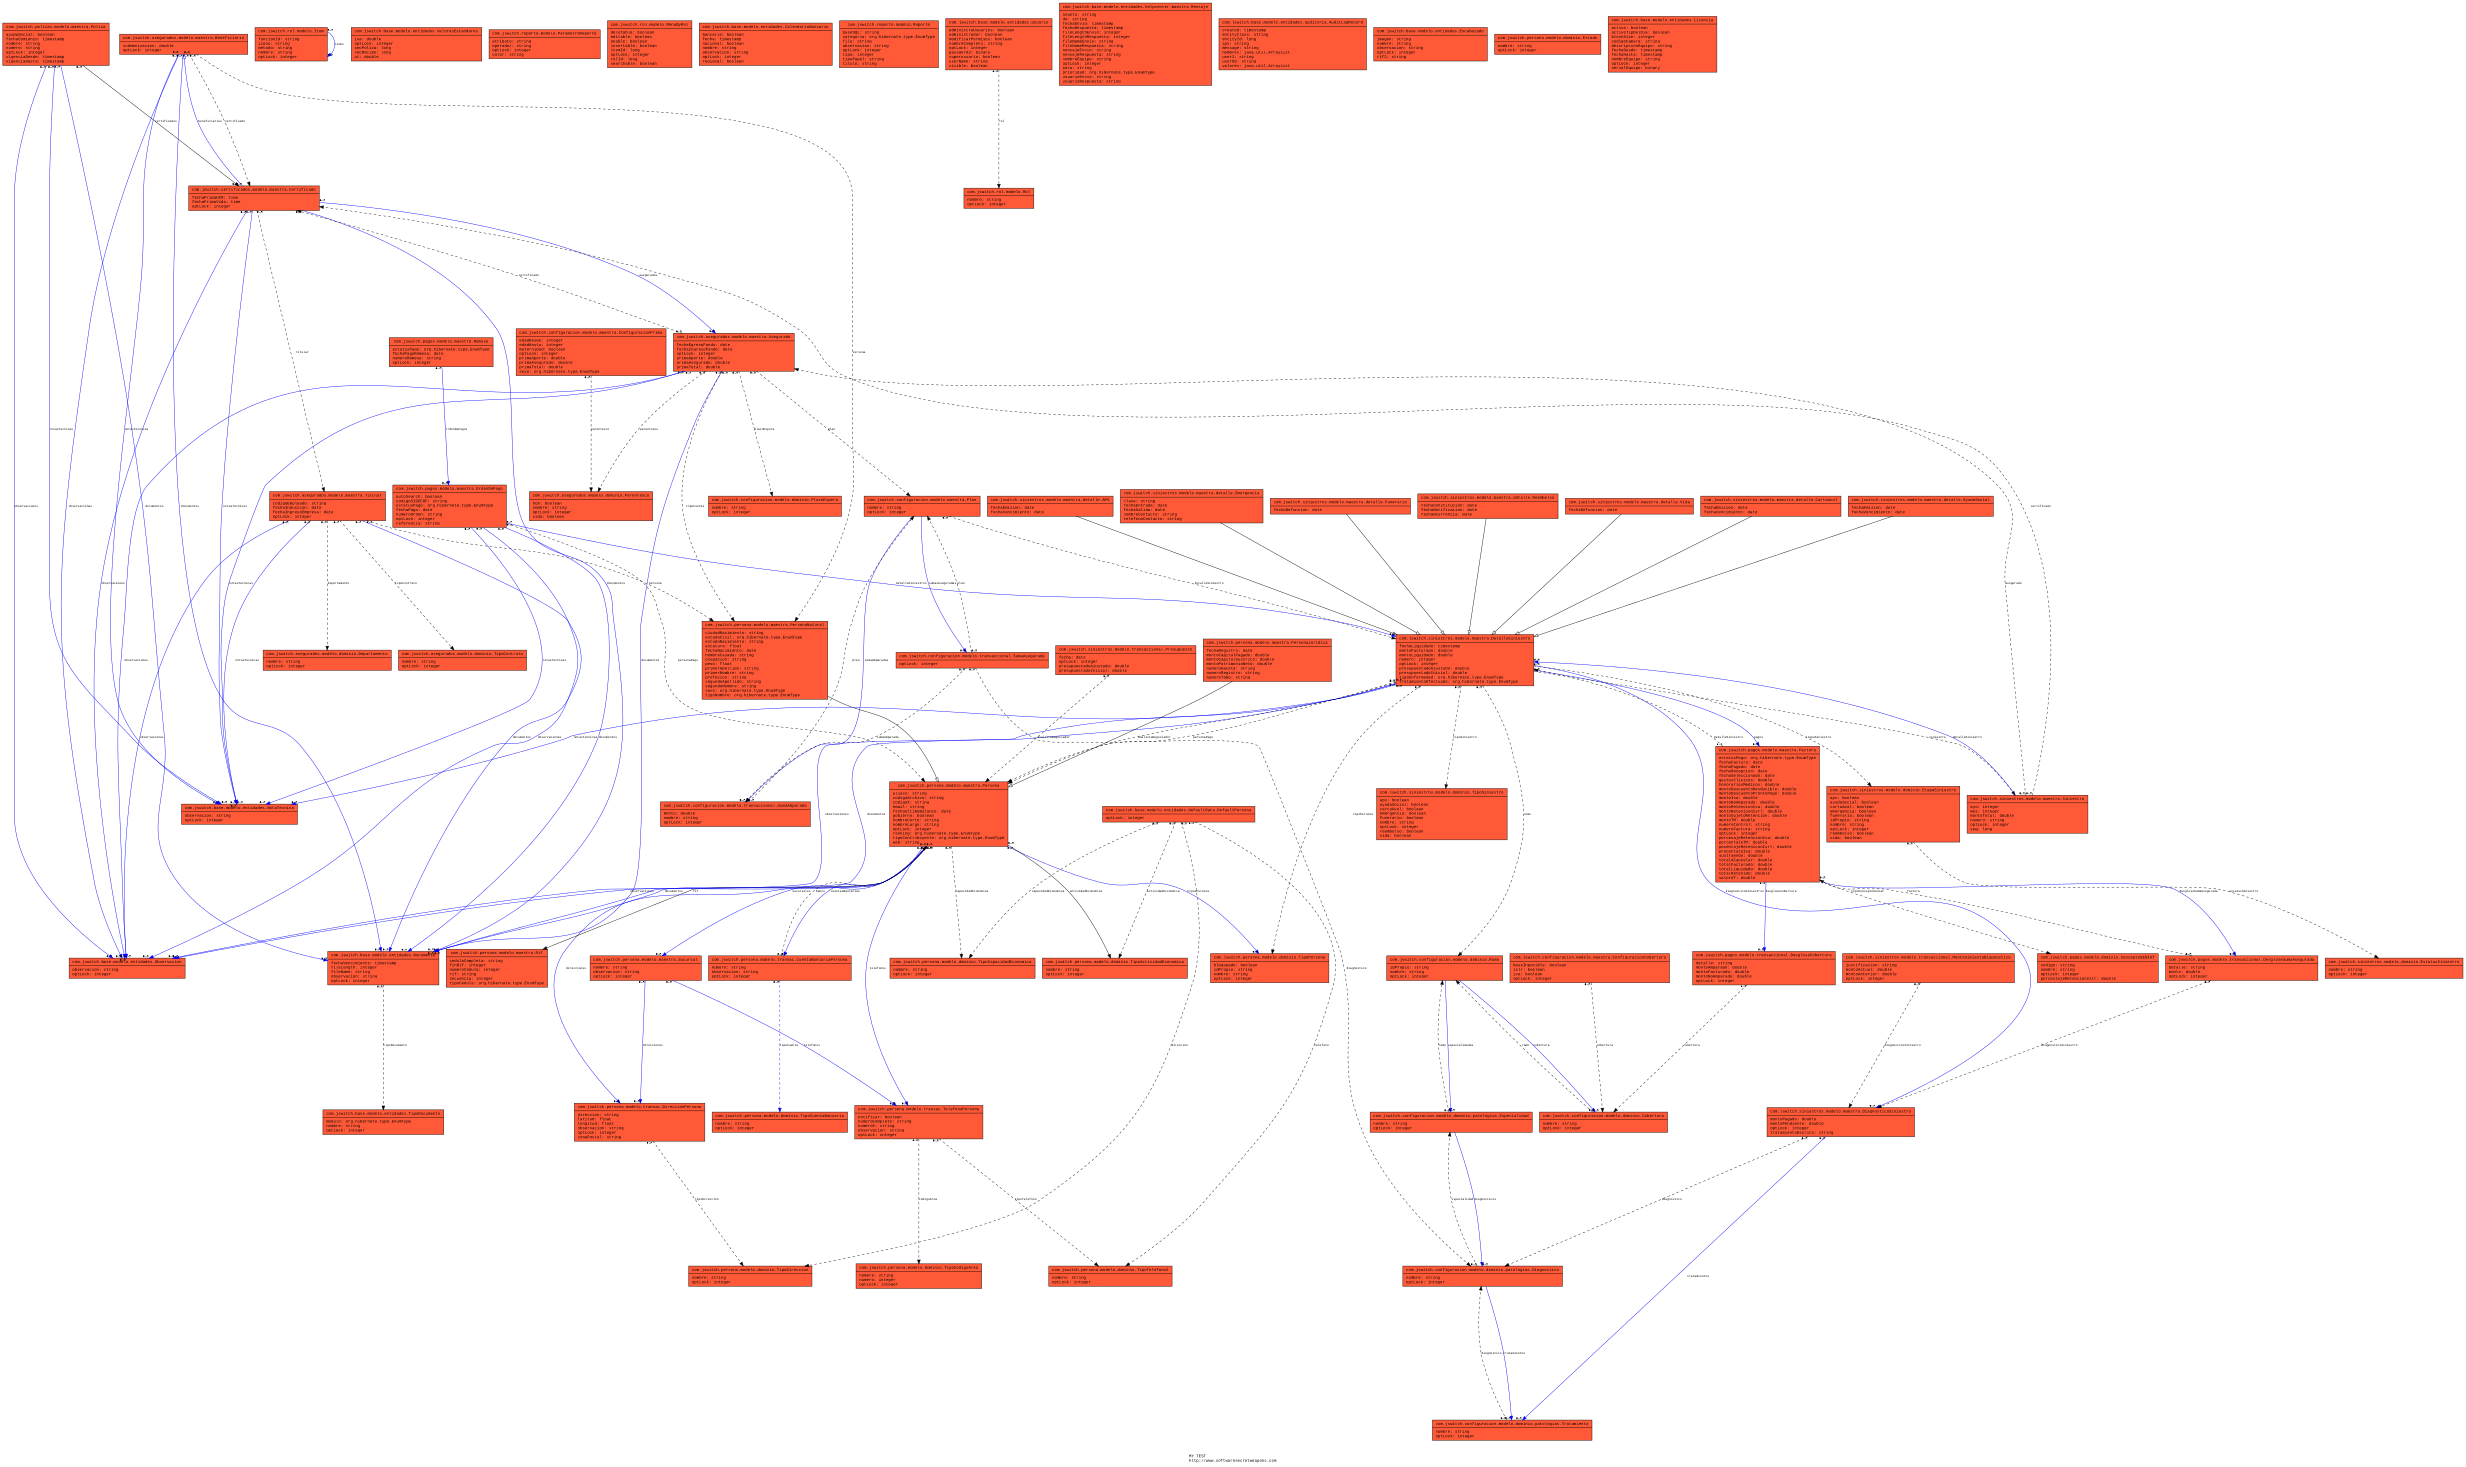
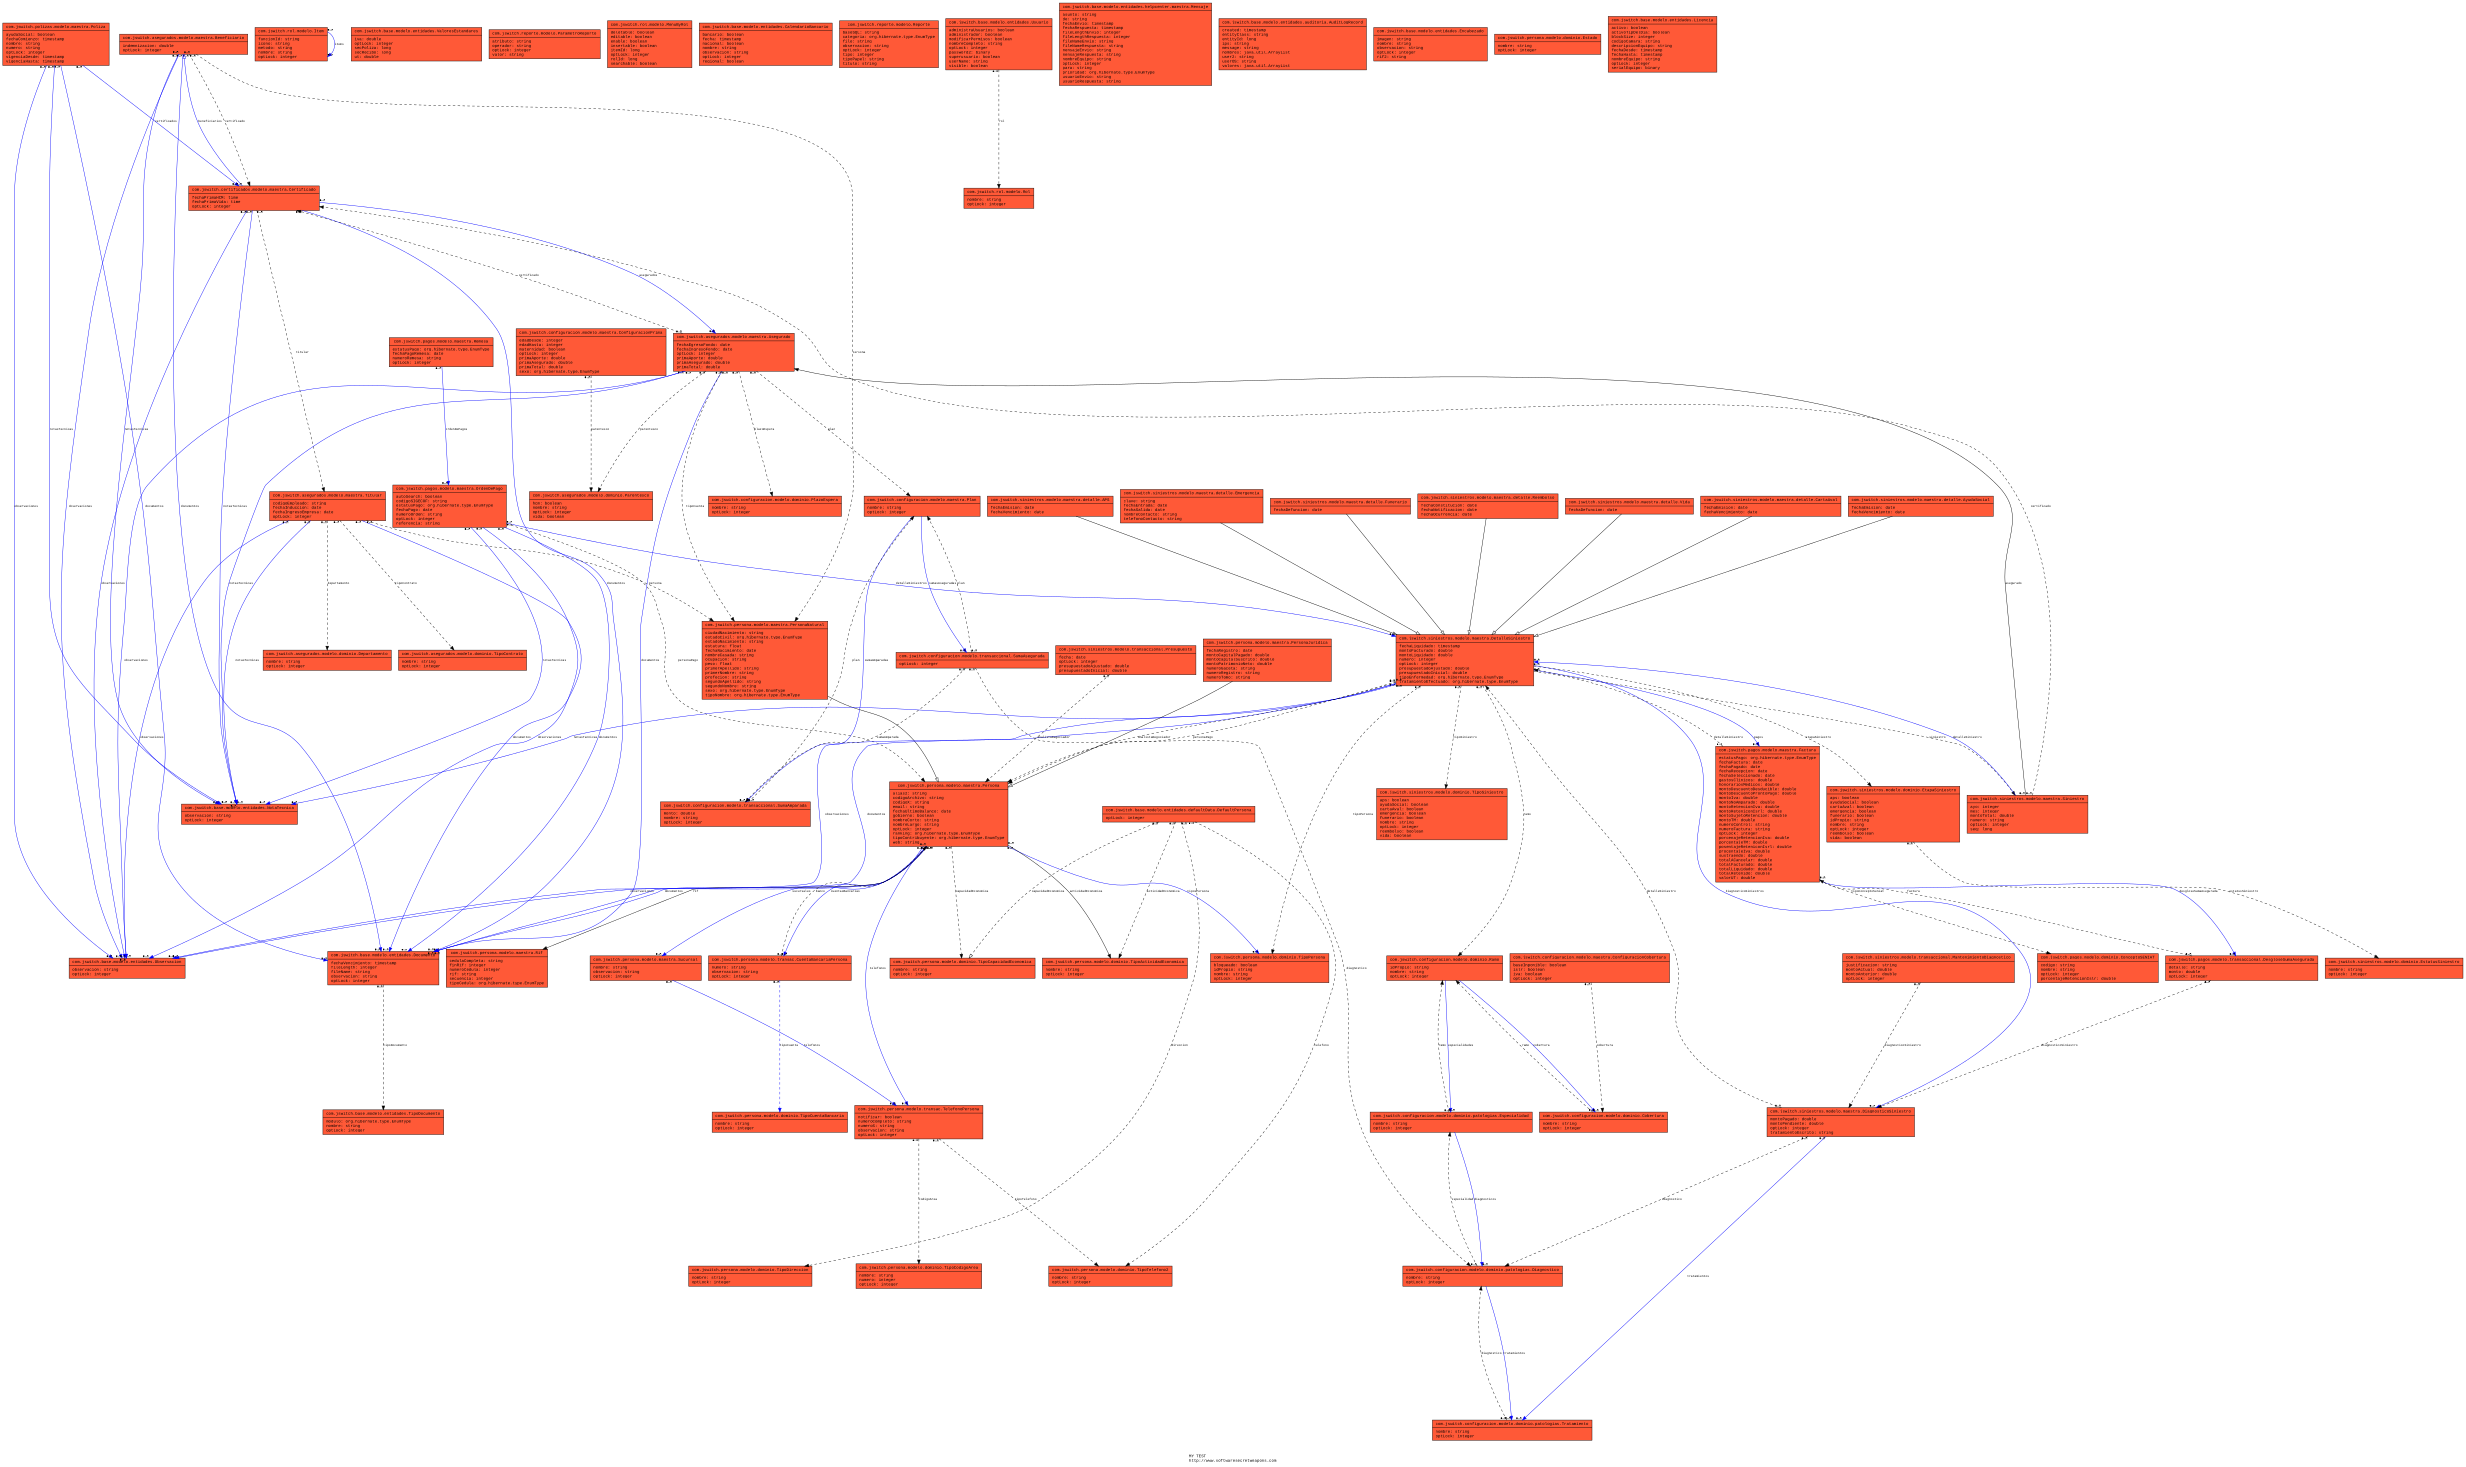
(159, 124) -> (159, 124)
(1566, 379) -> (1566, 379)
(1170, 578) -> (1651, 901)
(1054, 874) -> (1054, 874)
(1764, 968) -> none
(640, 1122) -> none
